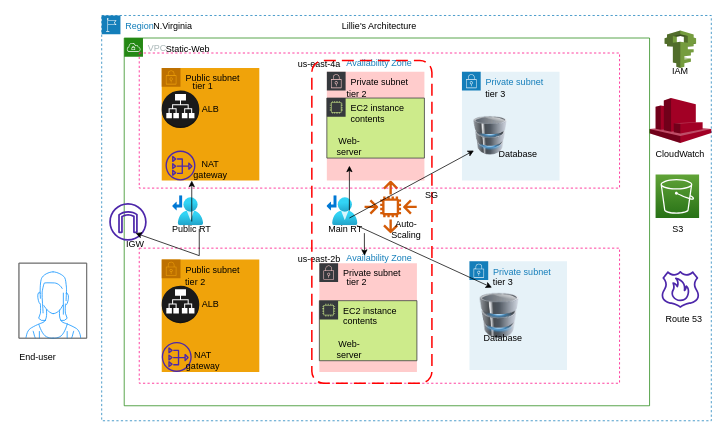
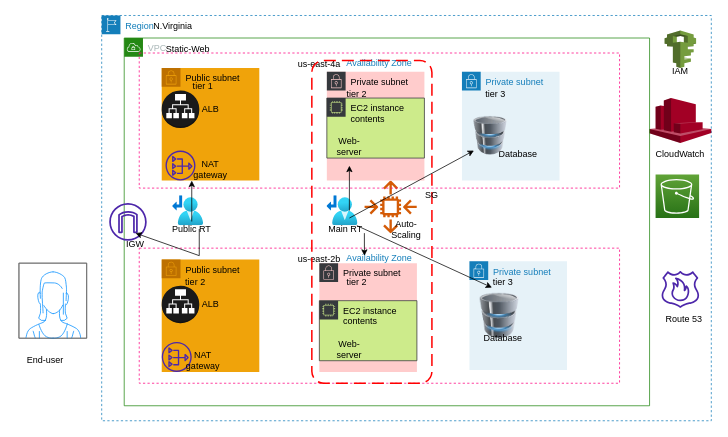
(379, 27) -> none
(678, 229) -> none
(38, 357) -> (45, 360)
